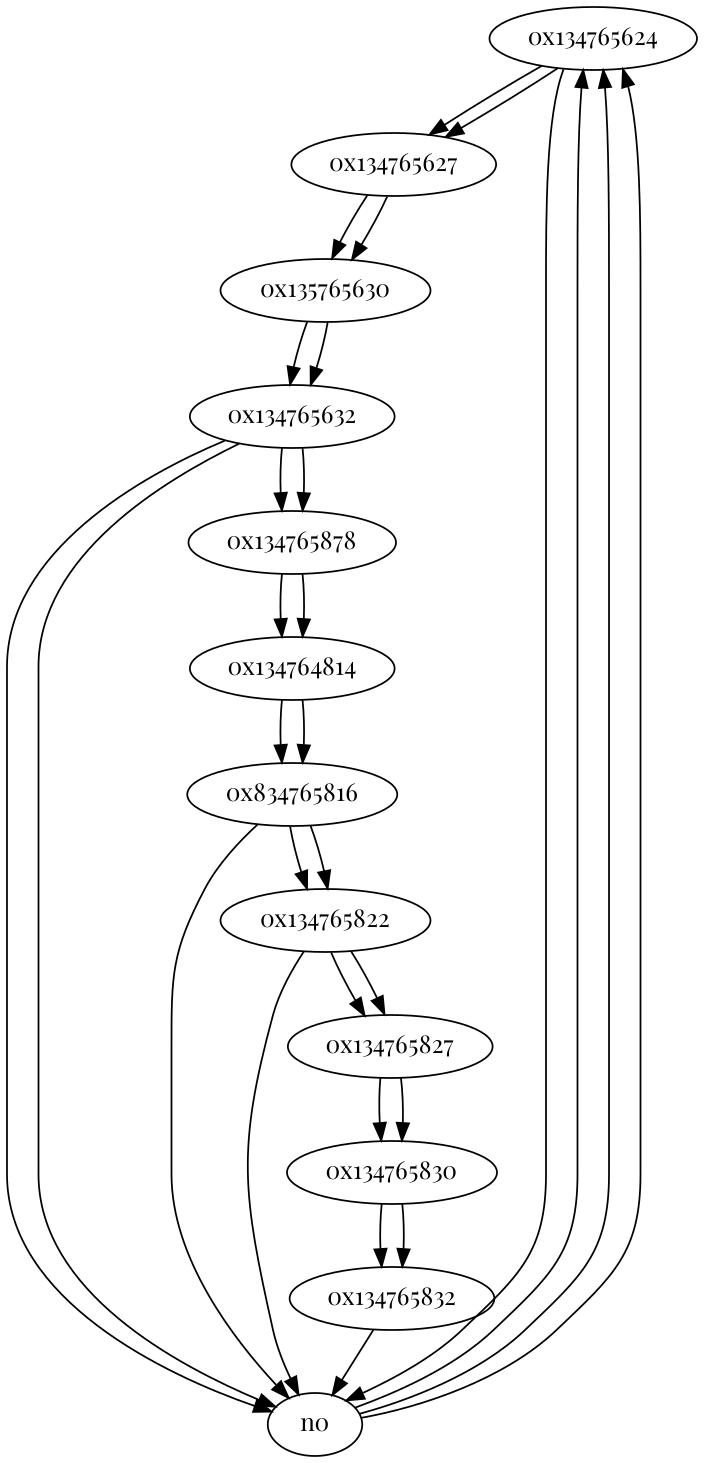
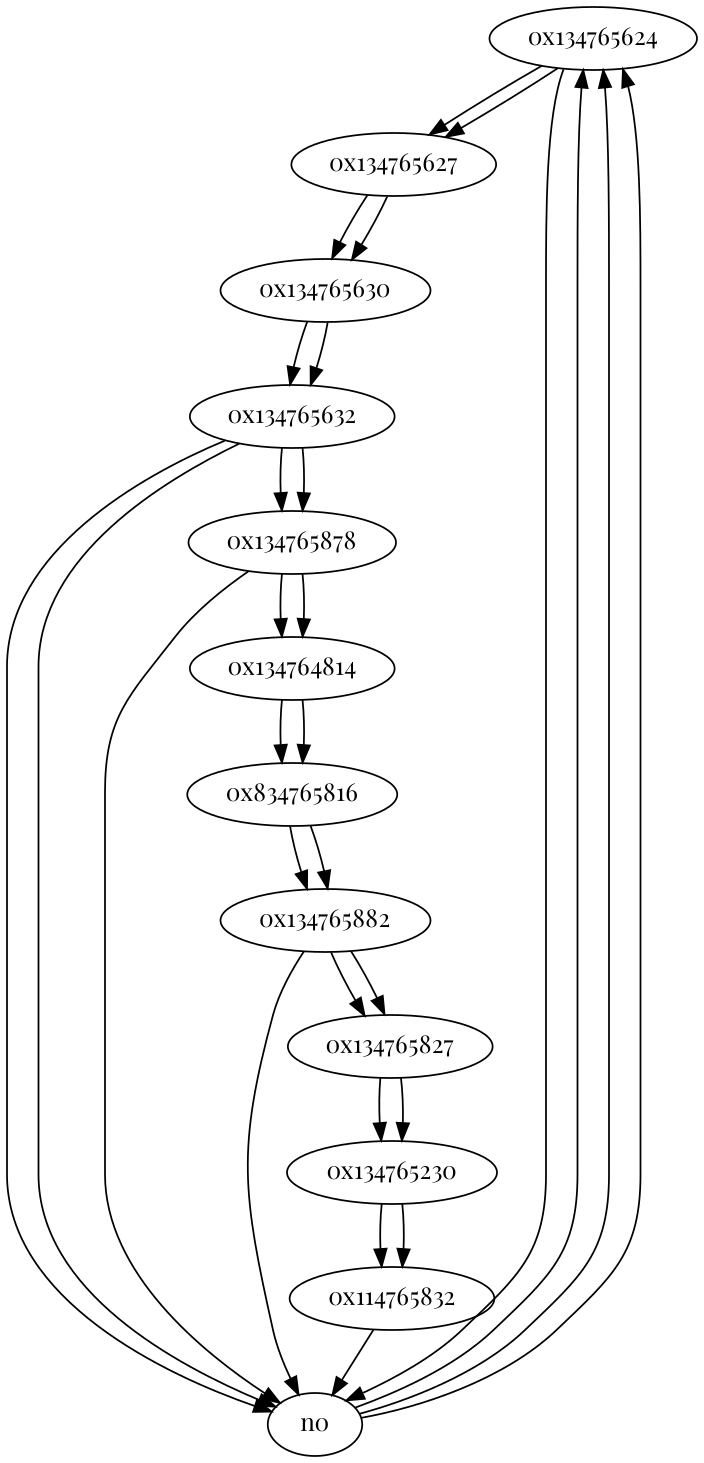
(326, 290) -> (326, 290)
(326, 920) -> (326, 920)
(172, 1107) -> (105, 987)
(392, 1172) -> (392, 1172)
(392, 1298) -> (392, 1298)
